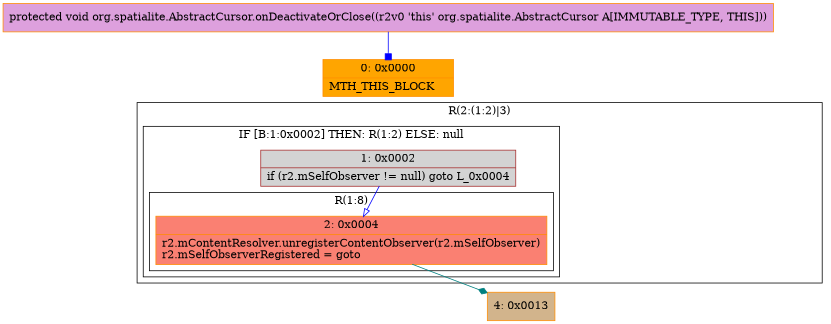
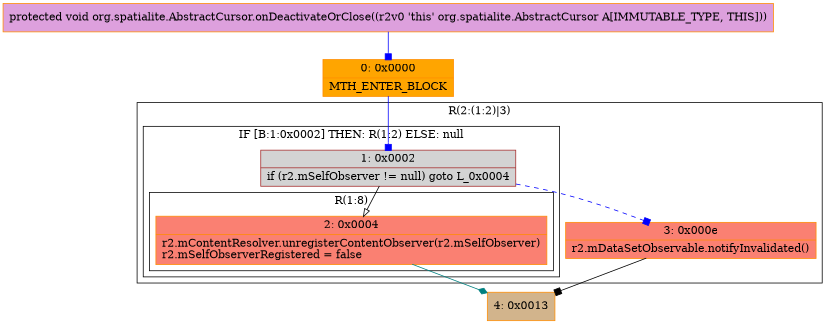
(382, 87) -> (388, 87)
none -> (388, 119)
(373, 198) -> (373, 198)
none -> (691, 240)
(262, 255) -> (262, 255)
